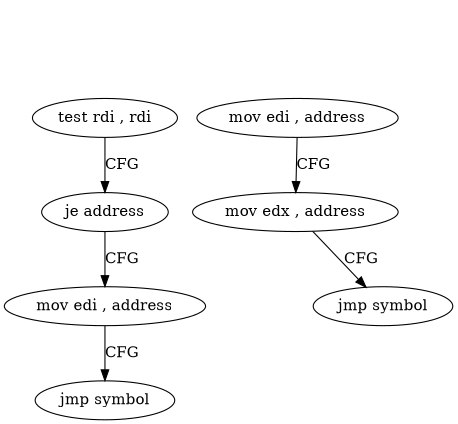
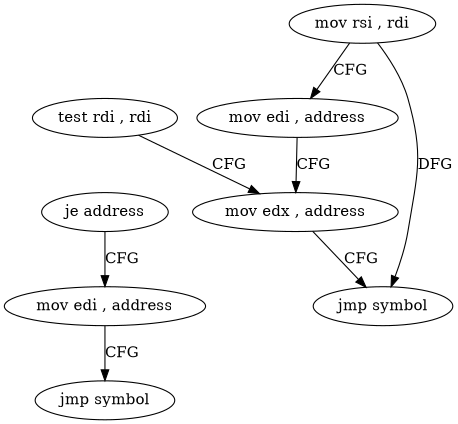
none -> (362, 24)
(105, 160) -> (194, 162)
